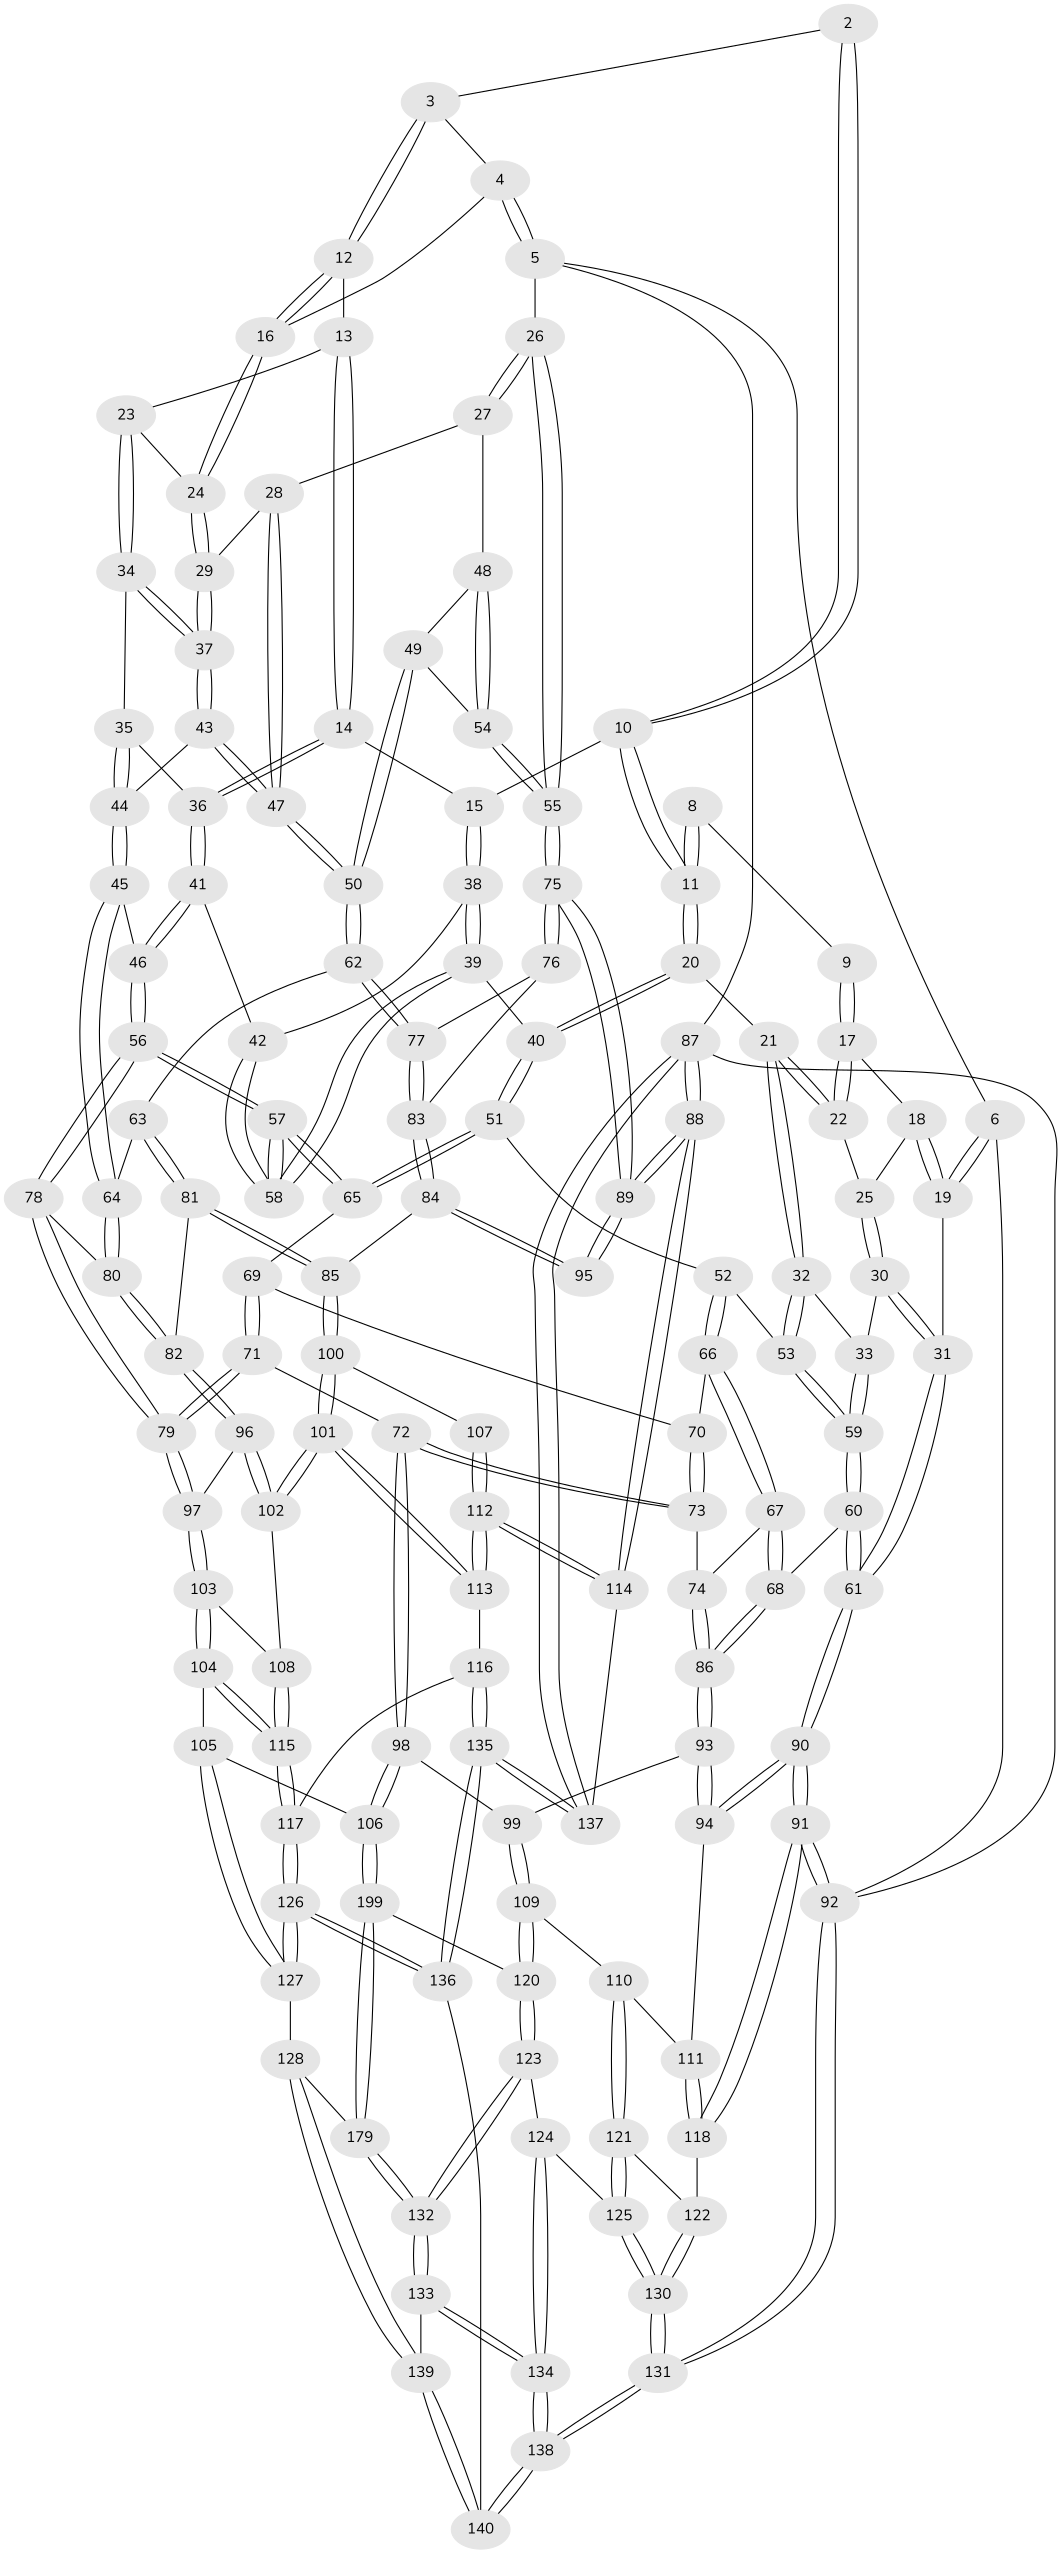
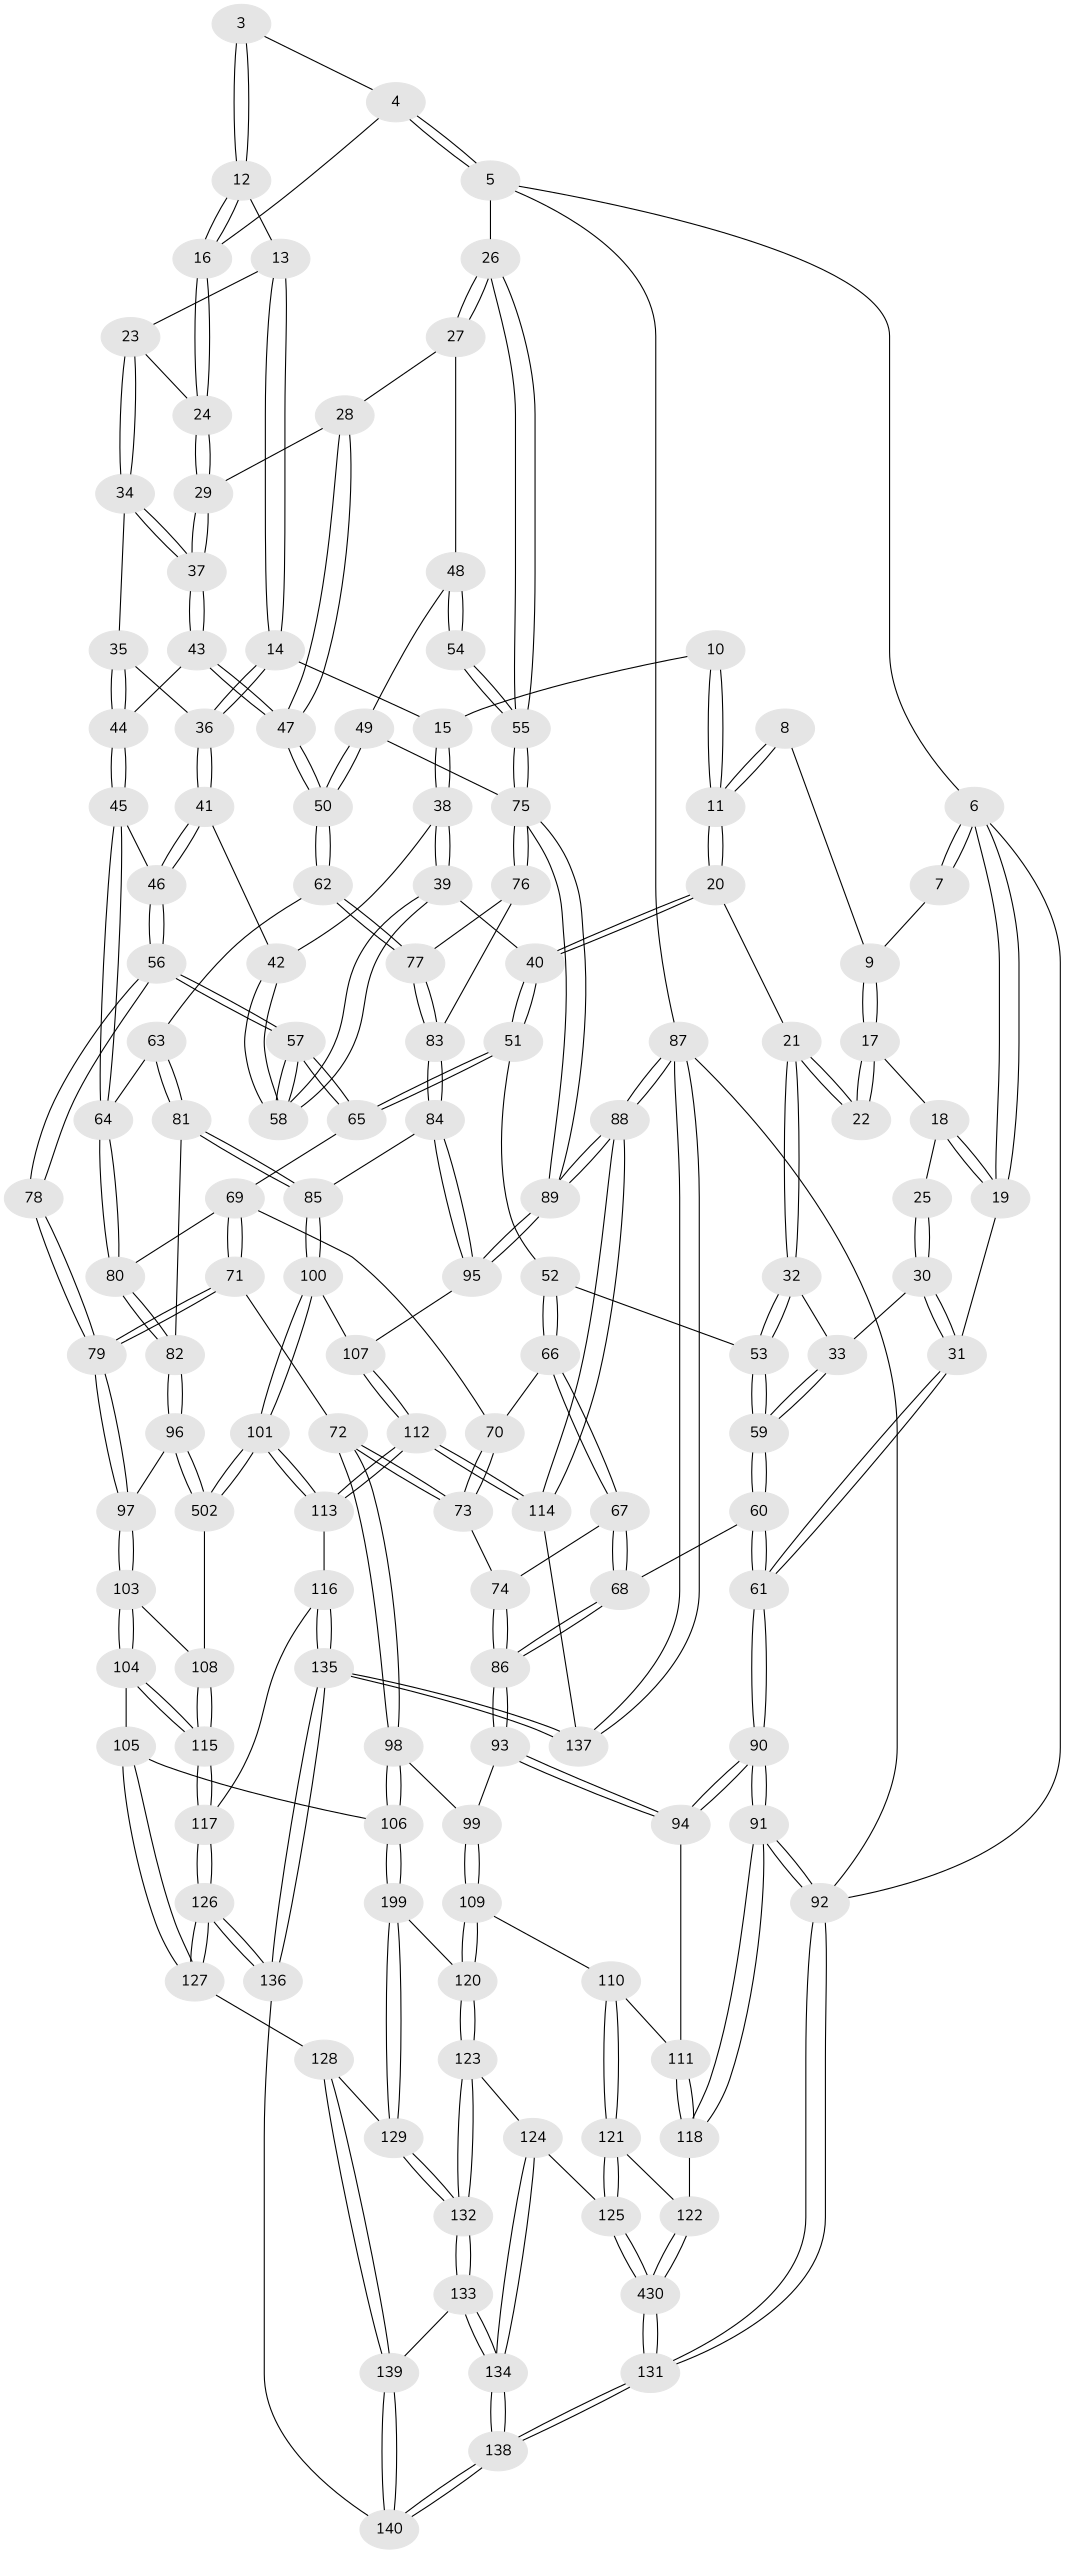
(848, 24) -> none
(448, 689) -> (443, 768)
none -> (940, 885)
(852, 1159) -> none
(73, 1237) -> (171, 1240)
none -> (420, 1312)
(271, 1512) -> (204, 1512)
(360, 2138) -> (394, 2138)
(658, 2295) -> (650, 2295)
